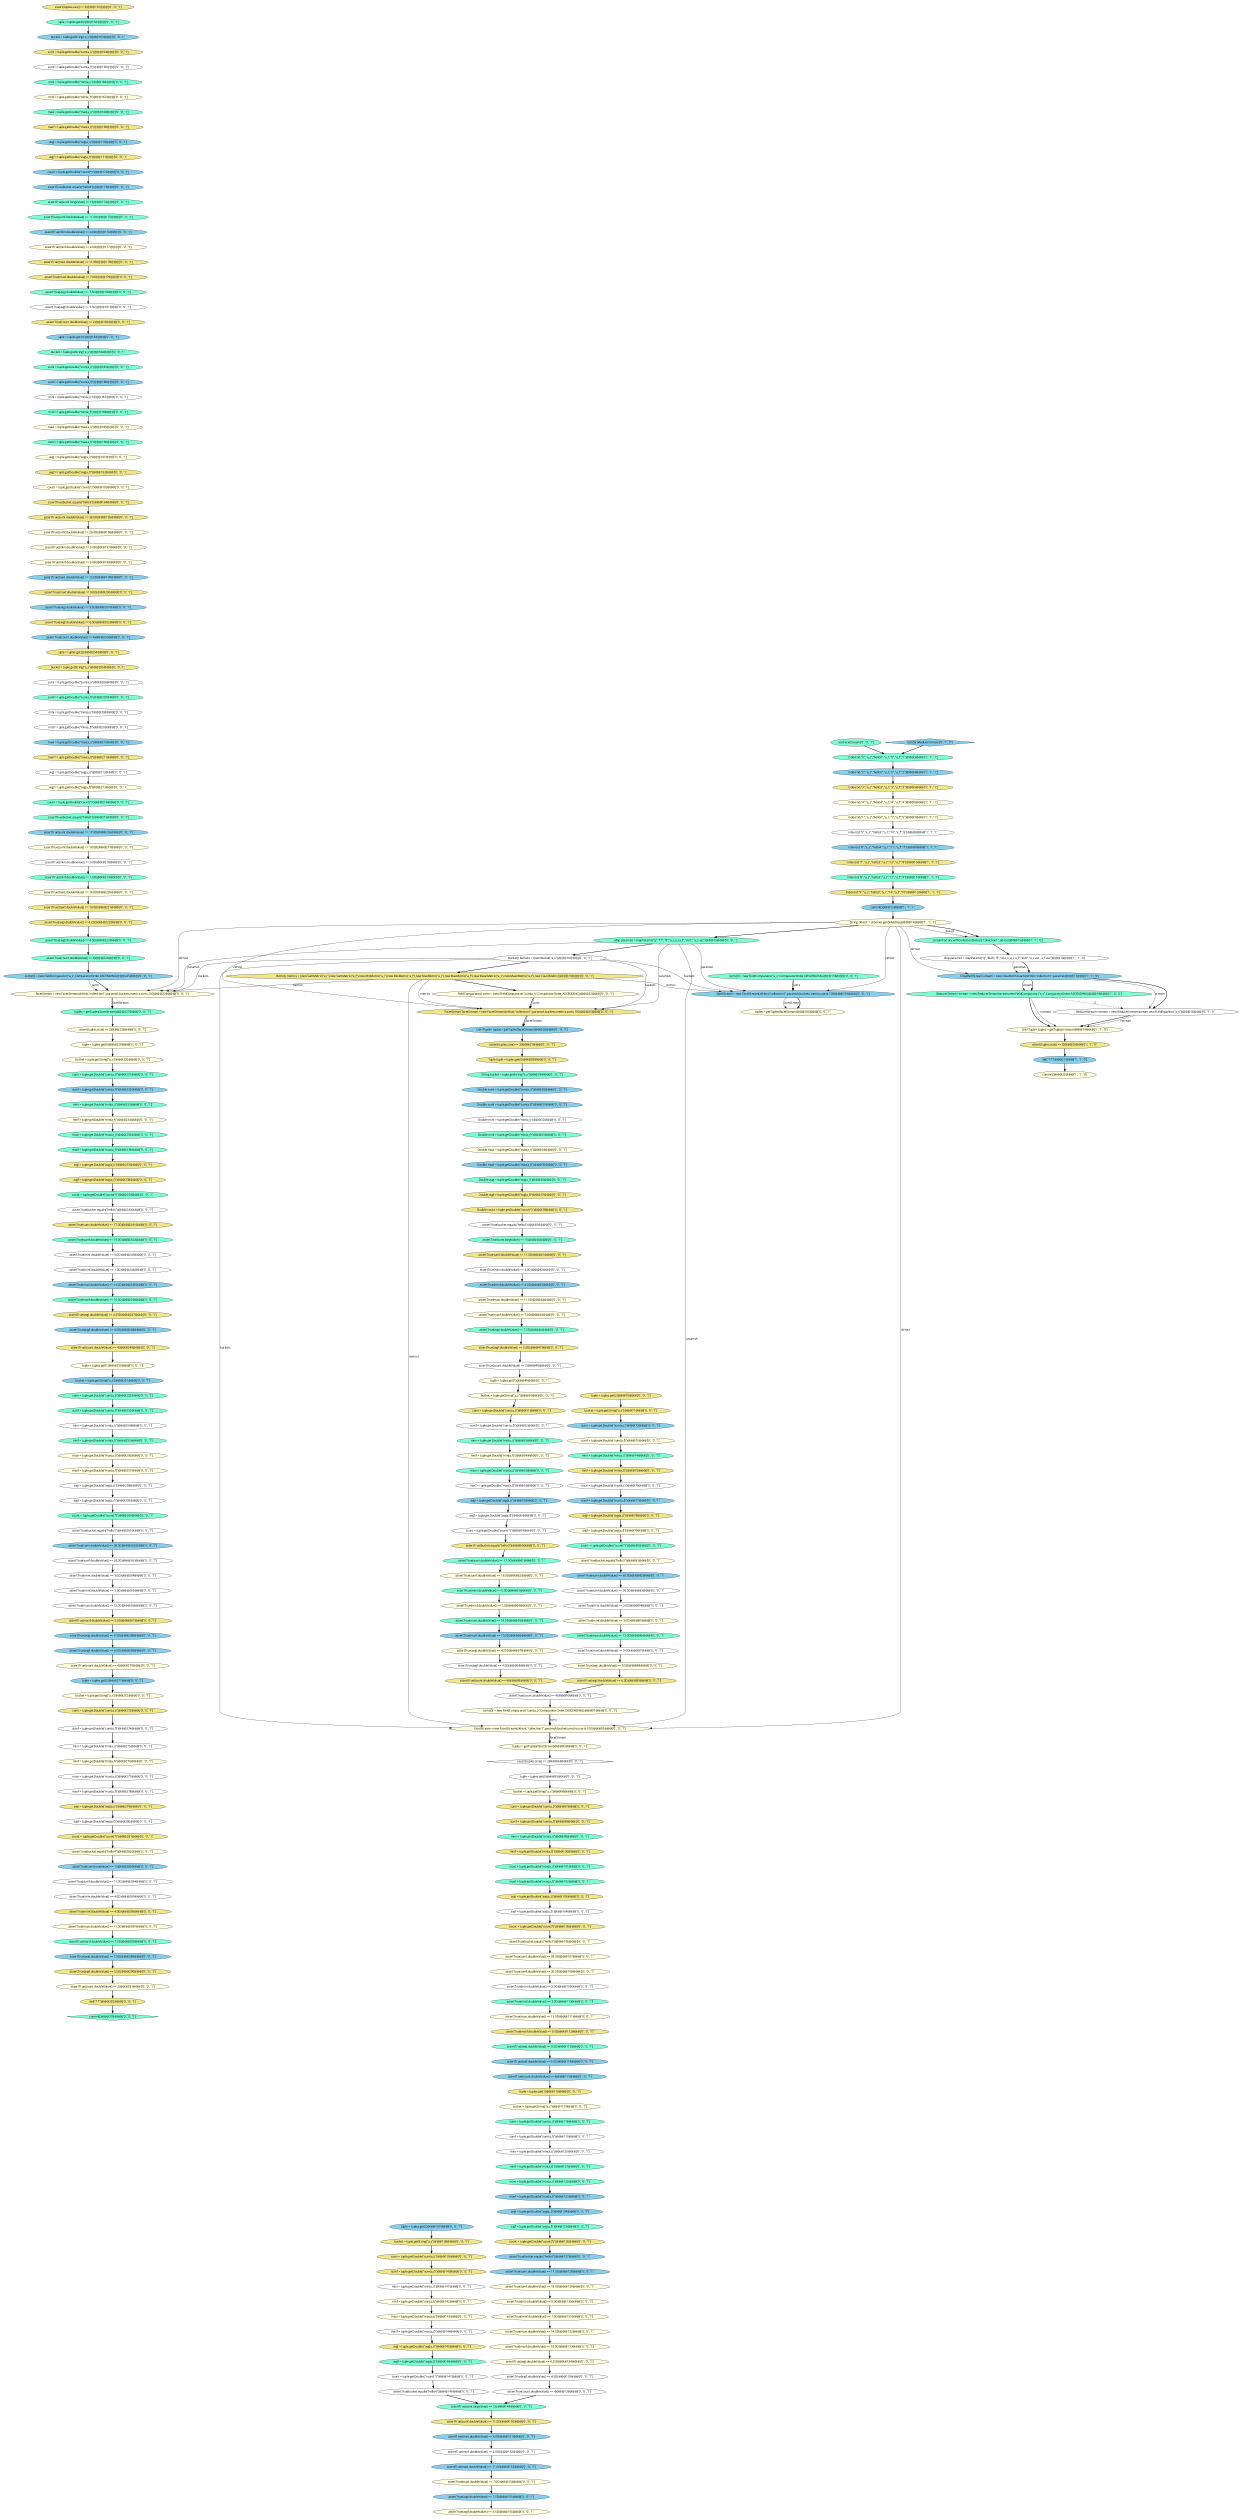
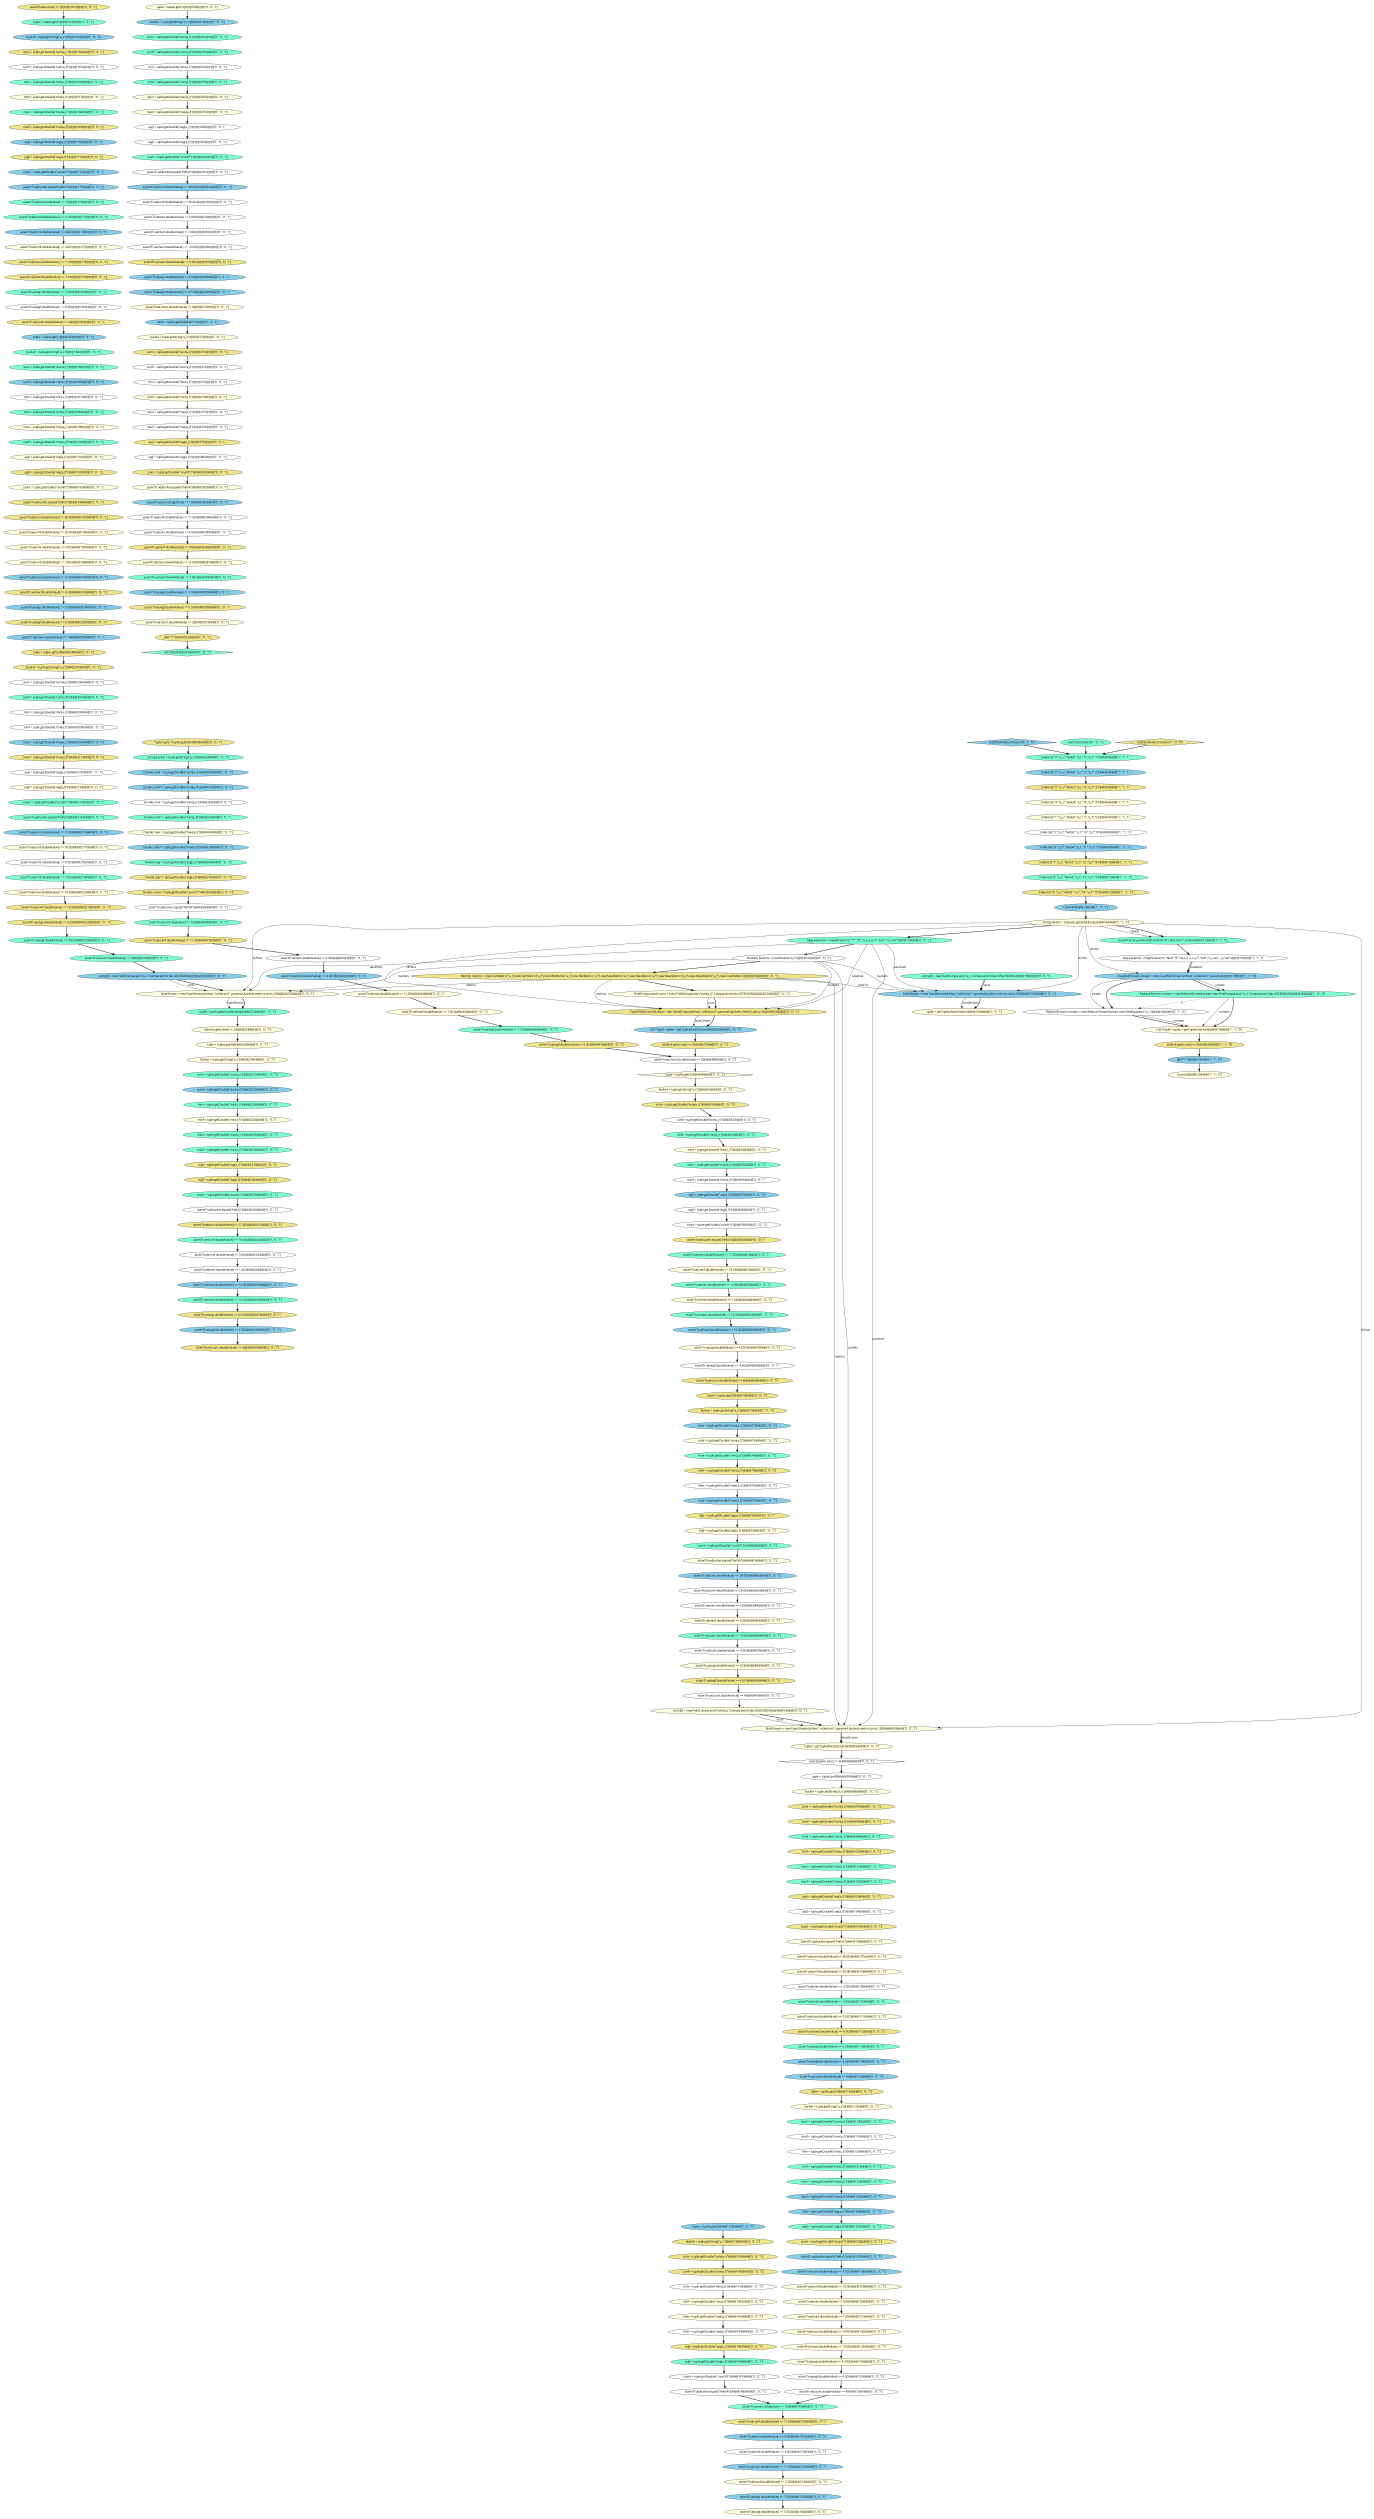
none -> (1160, 742)
(522, 1051) -> (695, 1051)
(113, 1356) -> none
(520, 1381) -> (695, 1075)
(525, 1688) -> (737, 1387)
